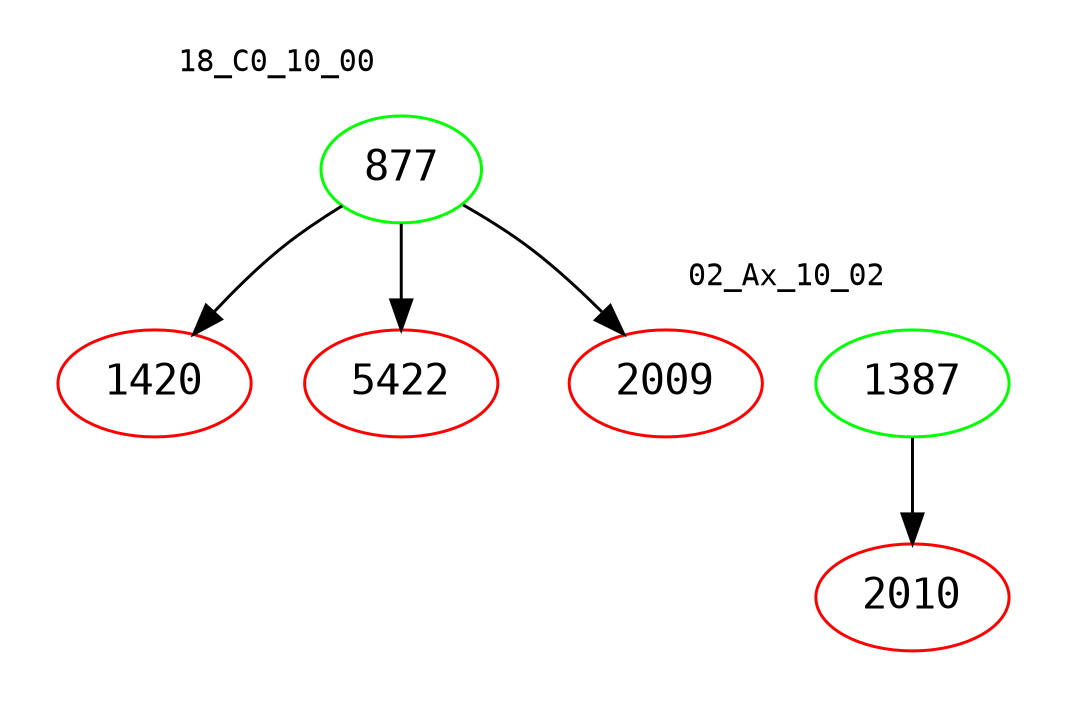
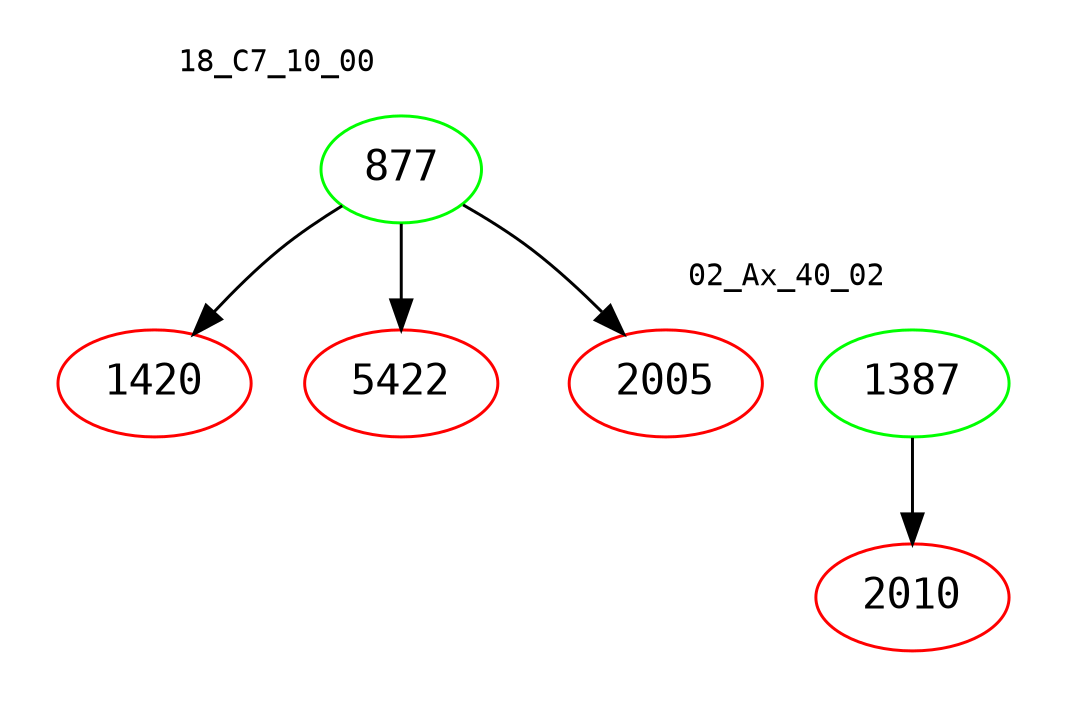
(278, 64) -> (278, 64)
(788, 278) -> (788, 278)
(666, 383) -> (666, 383)
